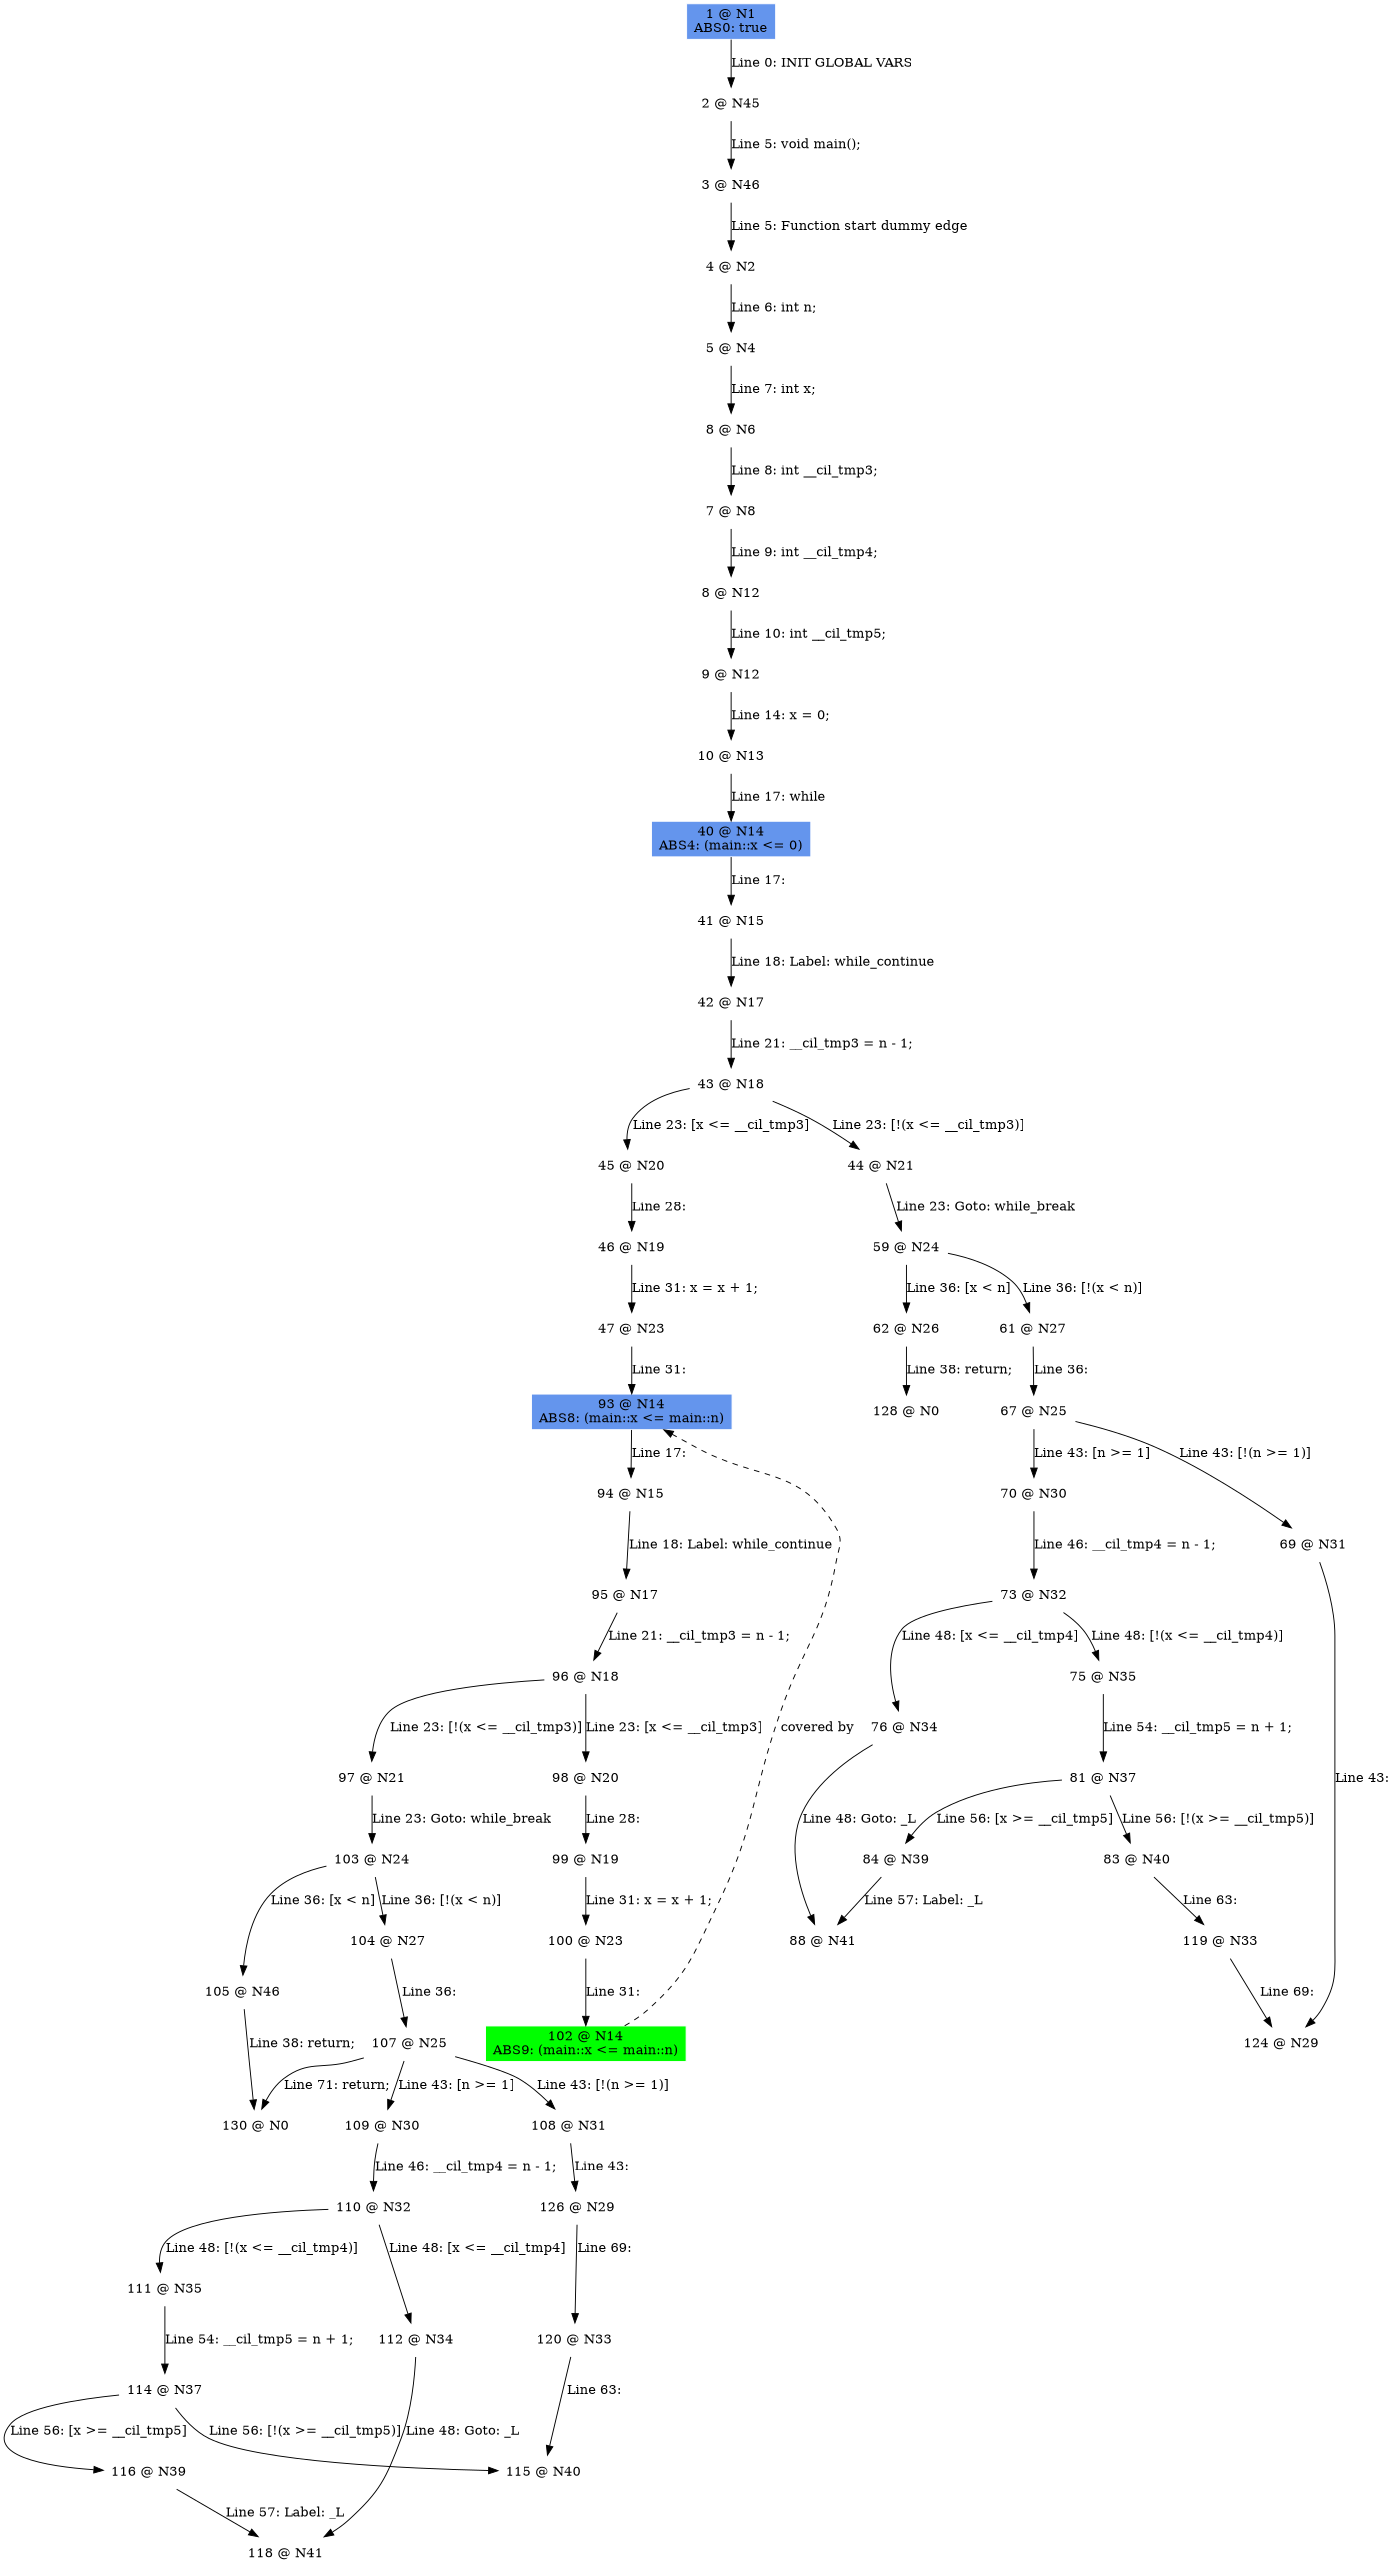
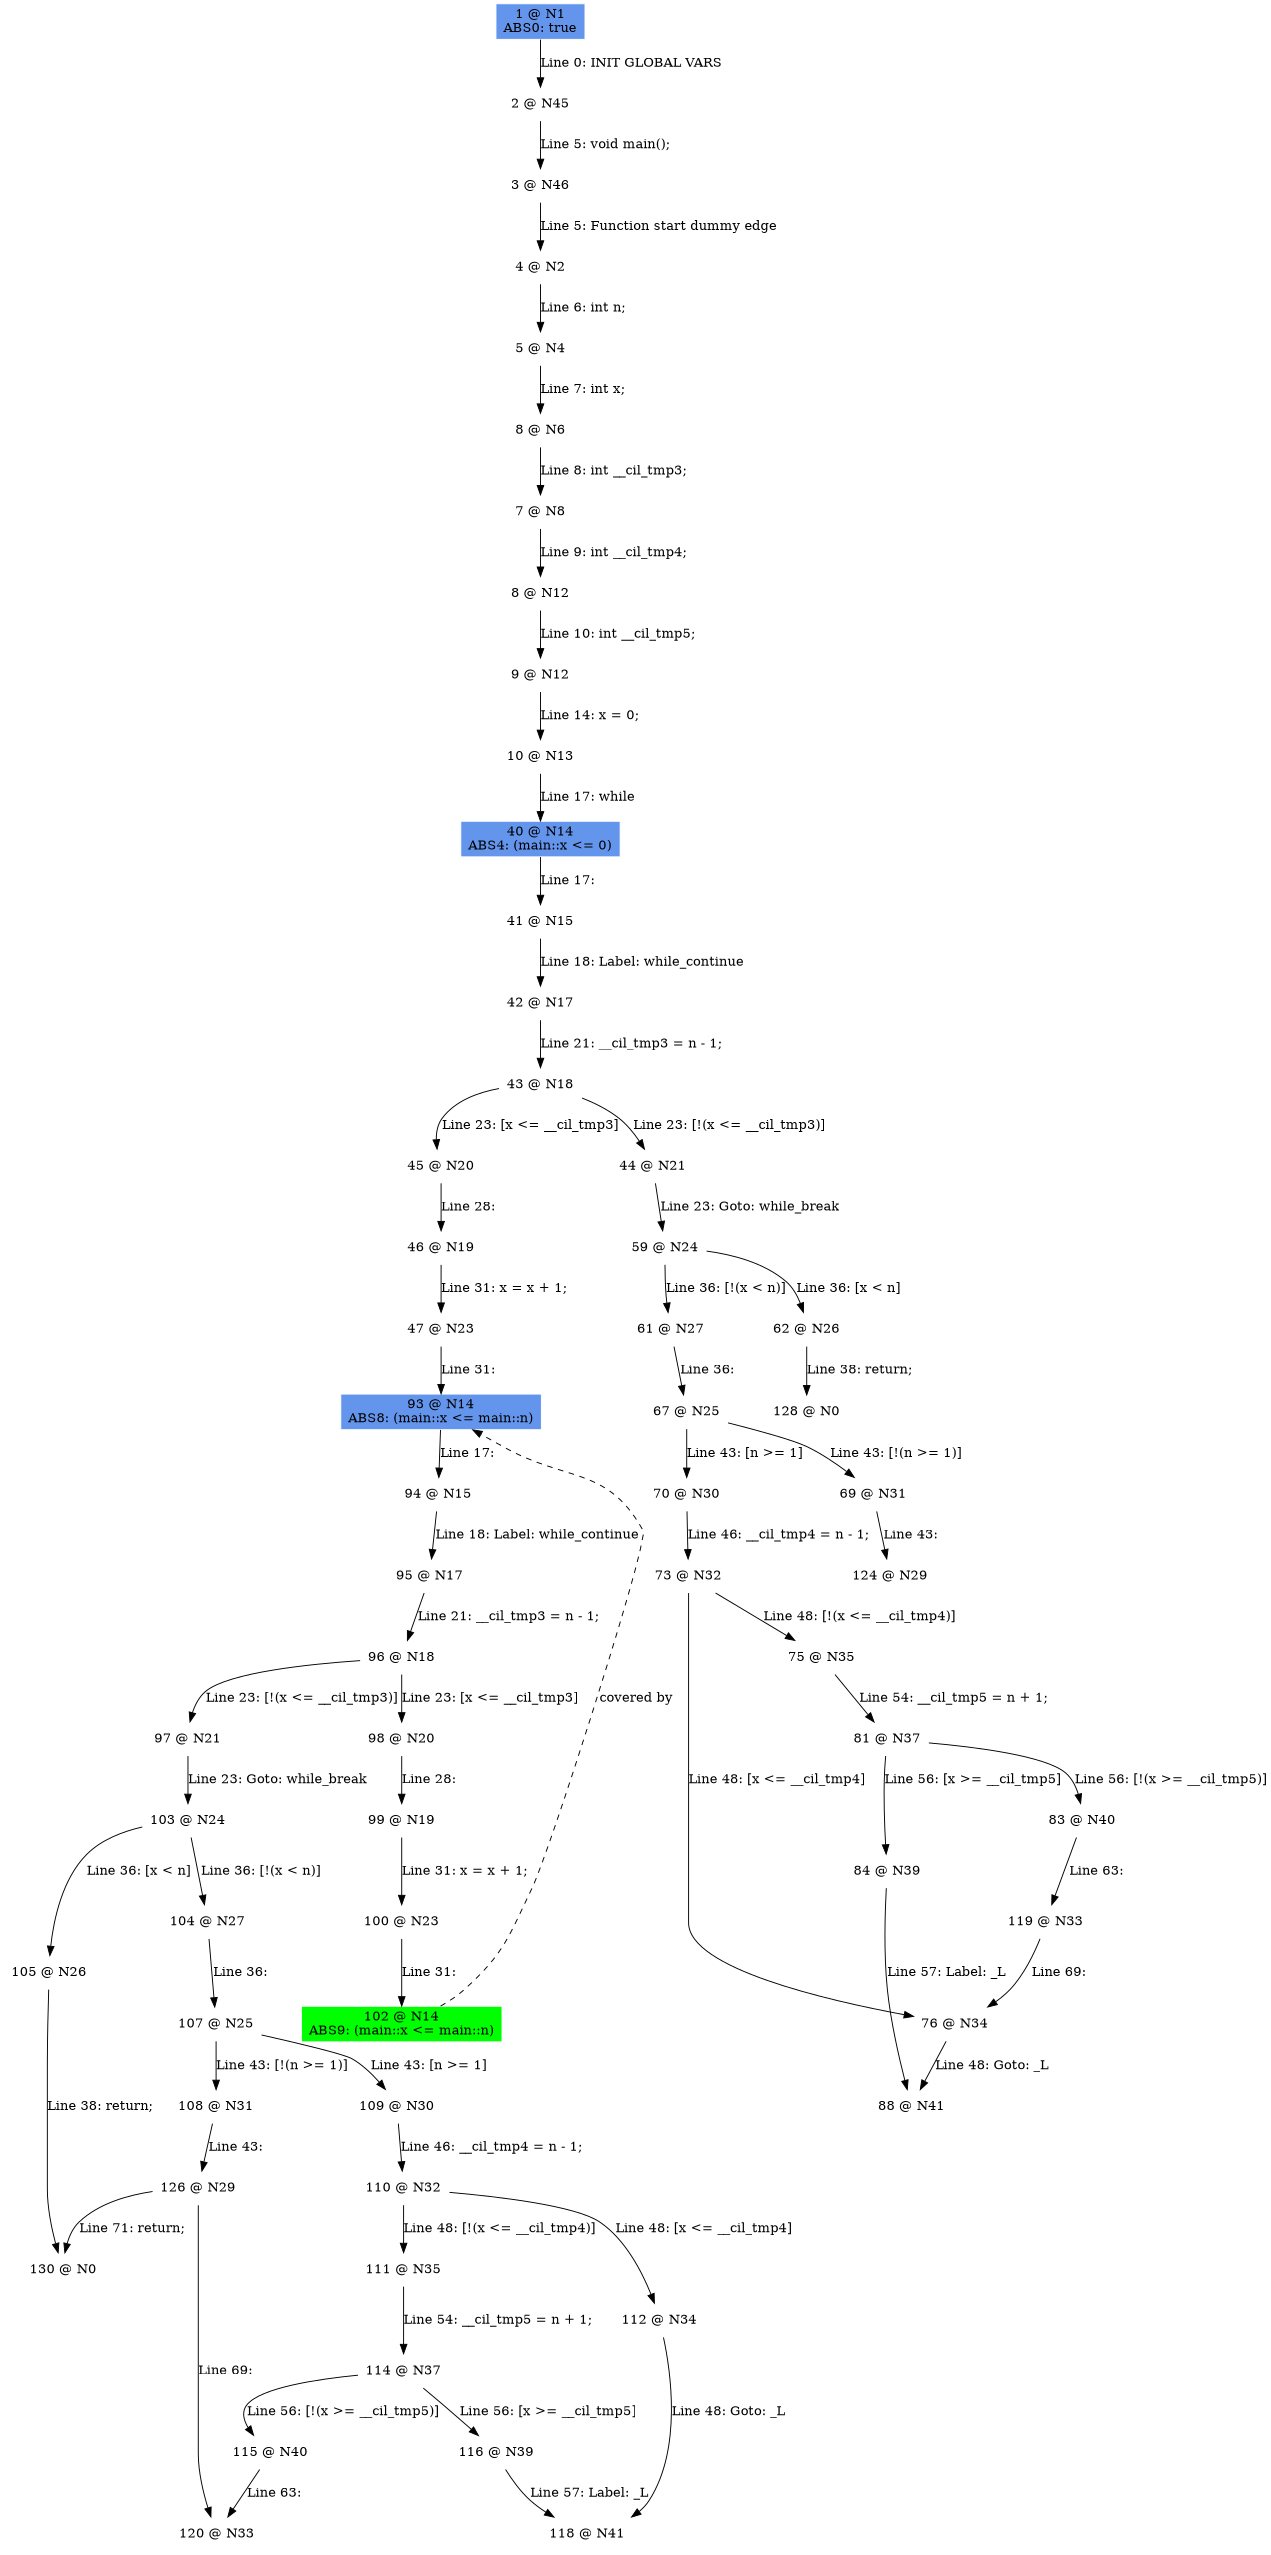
(1249, 1989) -> (1022, 1973)
(243, 1992) -> (49, 1972)
(309, 2067) -> (102, 2206)
(560, 2401) -> (246, 2489)
